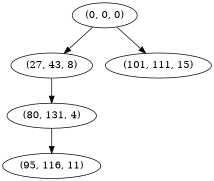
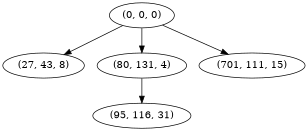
(158, 66) -> (252, 66)
(52, 87) -> (142, 37)
(52, 166) -> (142, 116)
